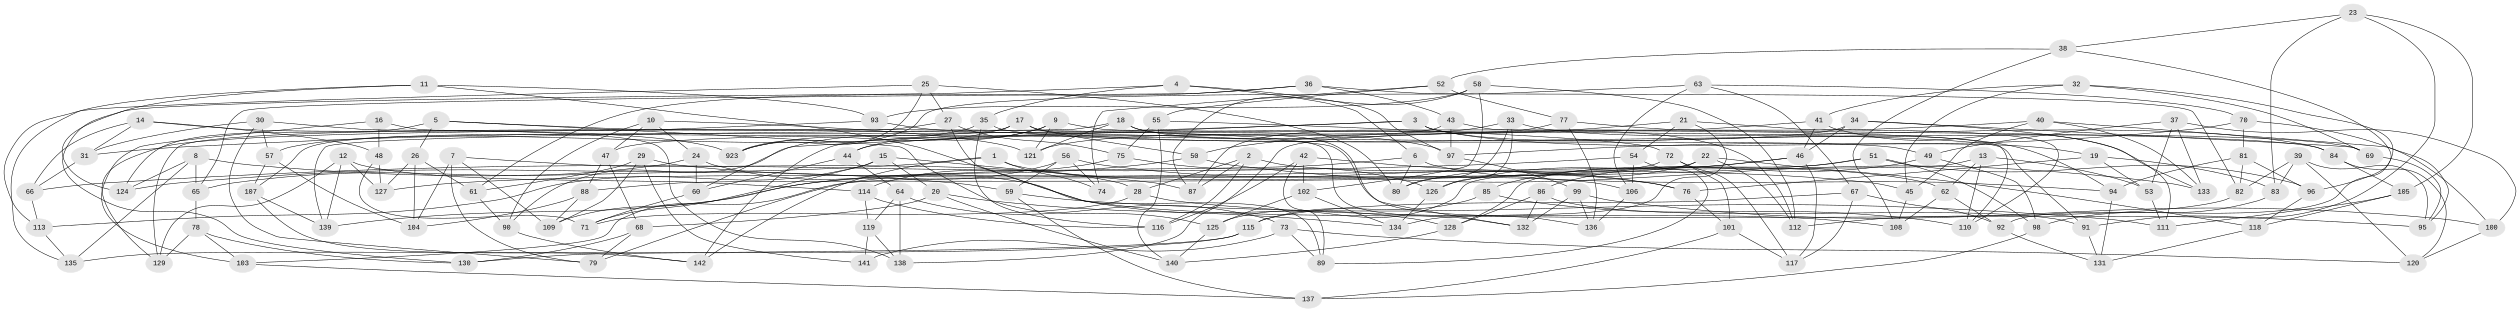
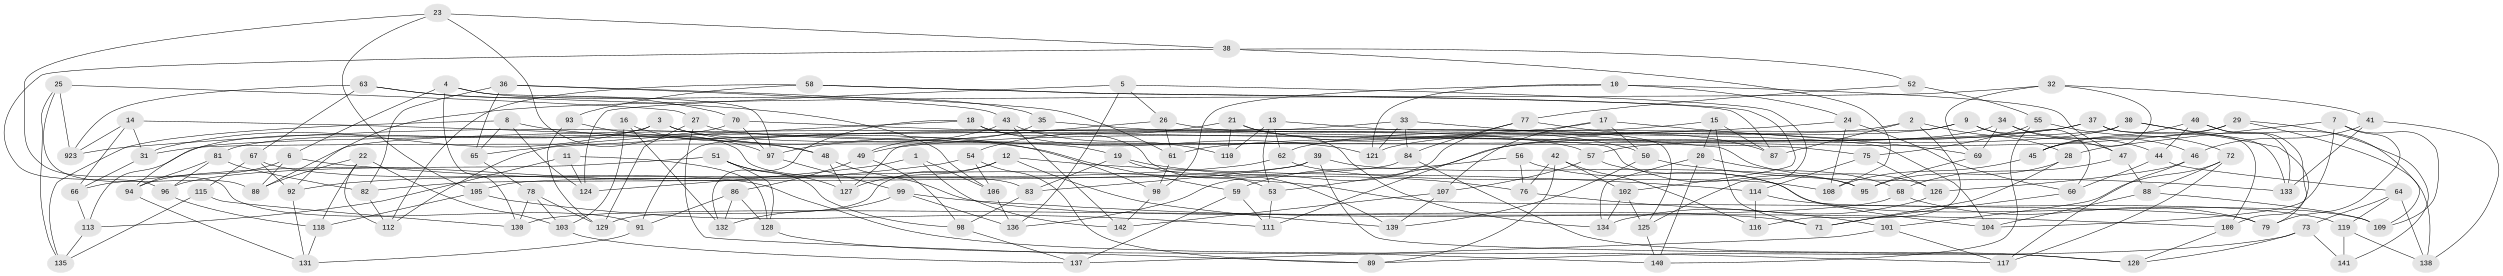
(588, 90) -> none
(1102, 192) -> none
(1487, 192) -> none
(1006, 208) -> none
